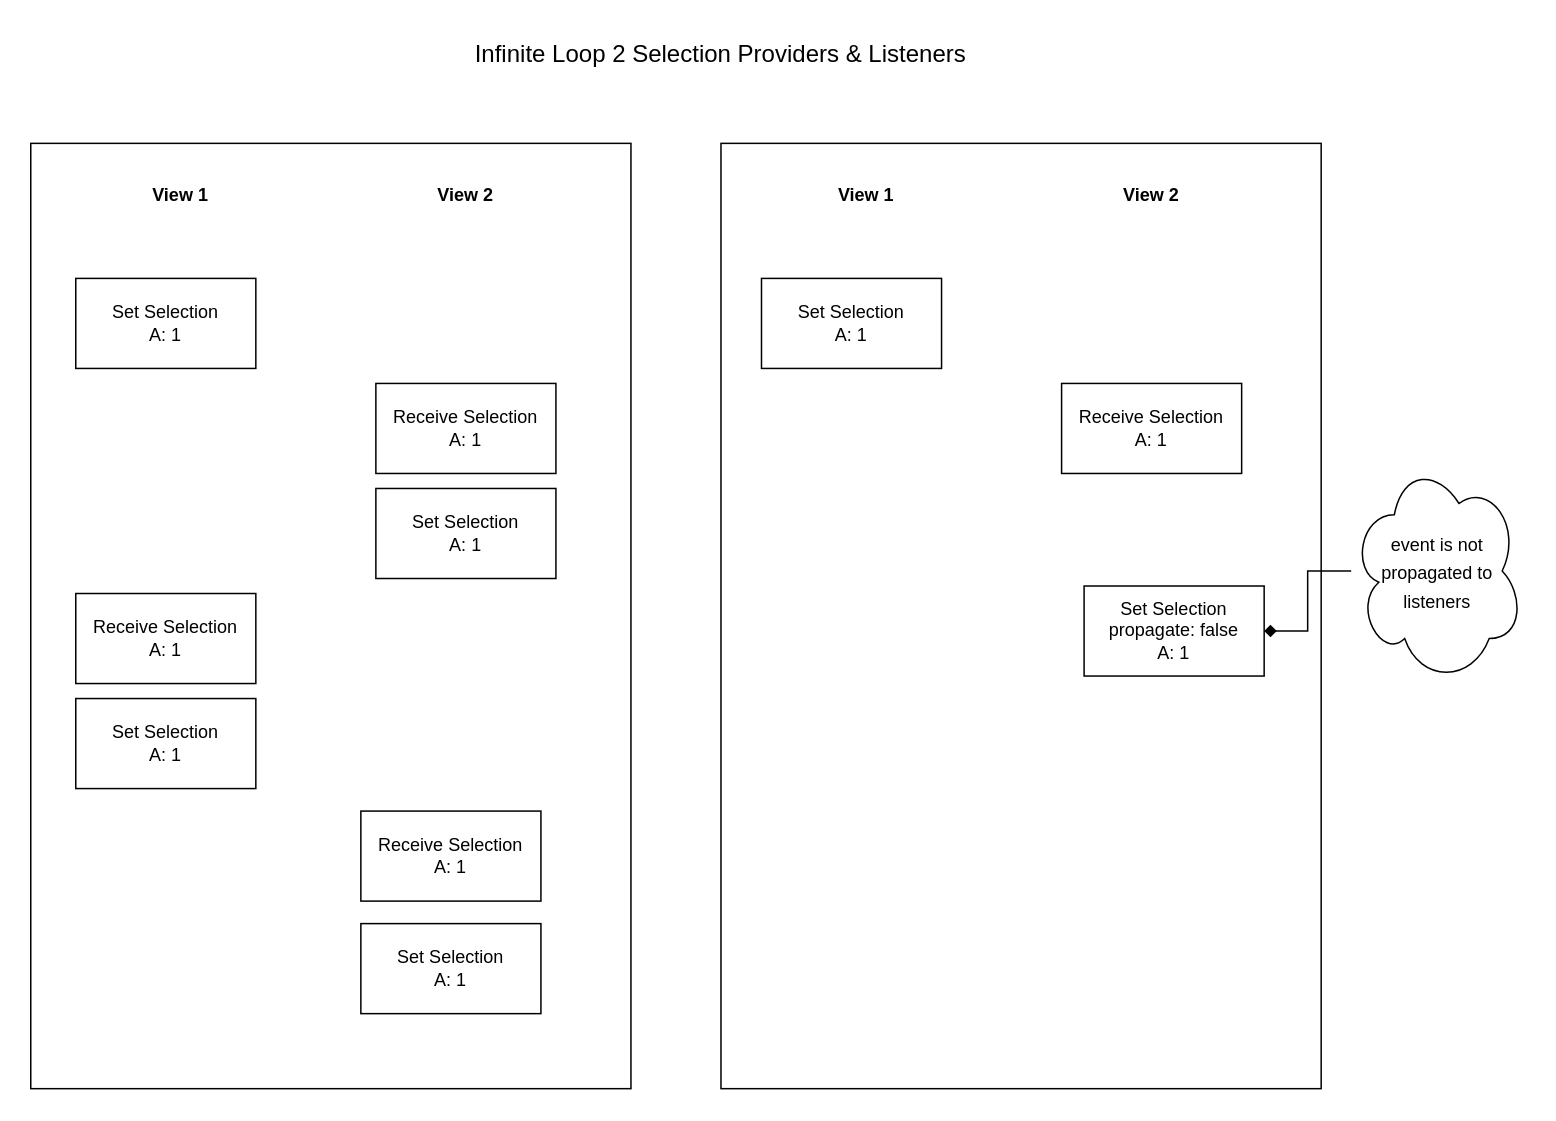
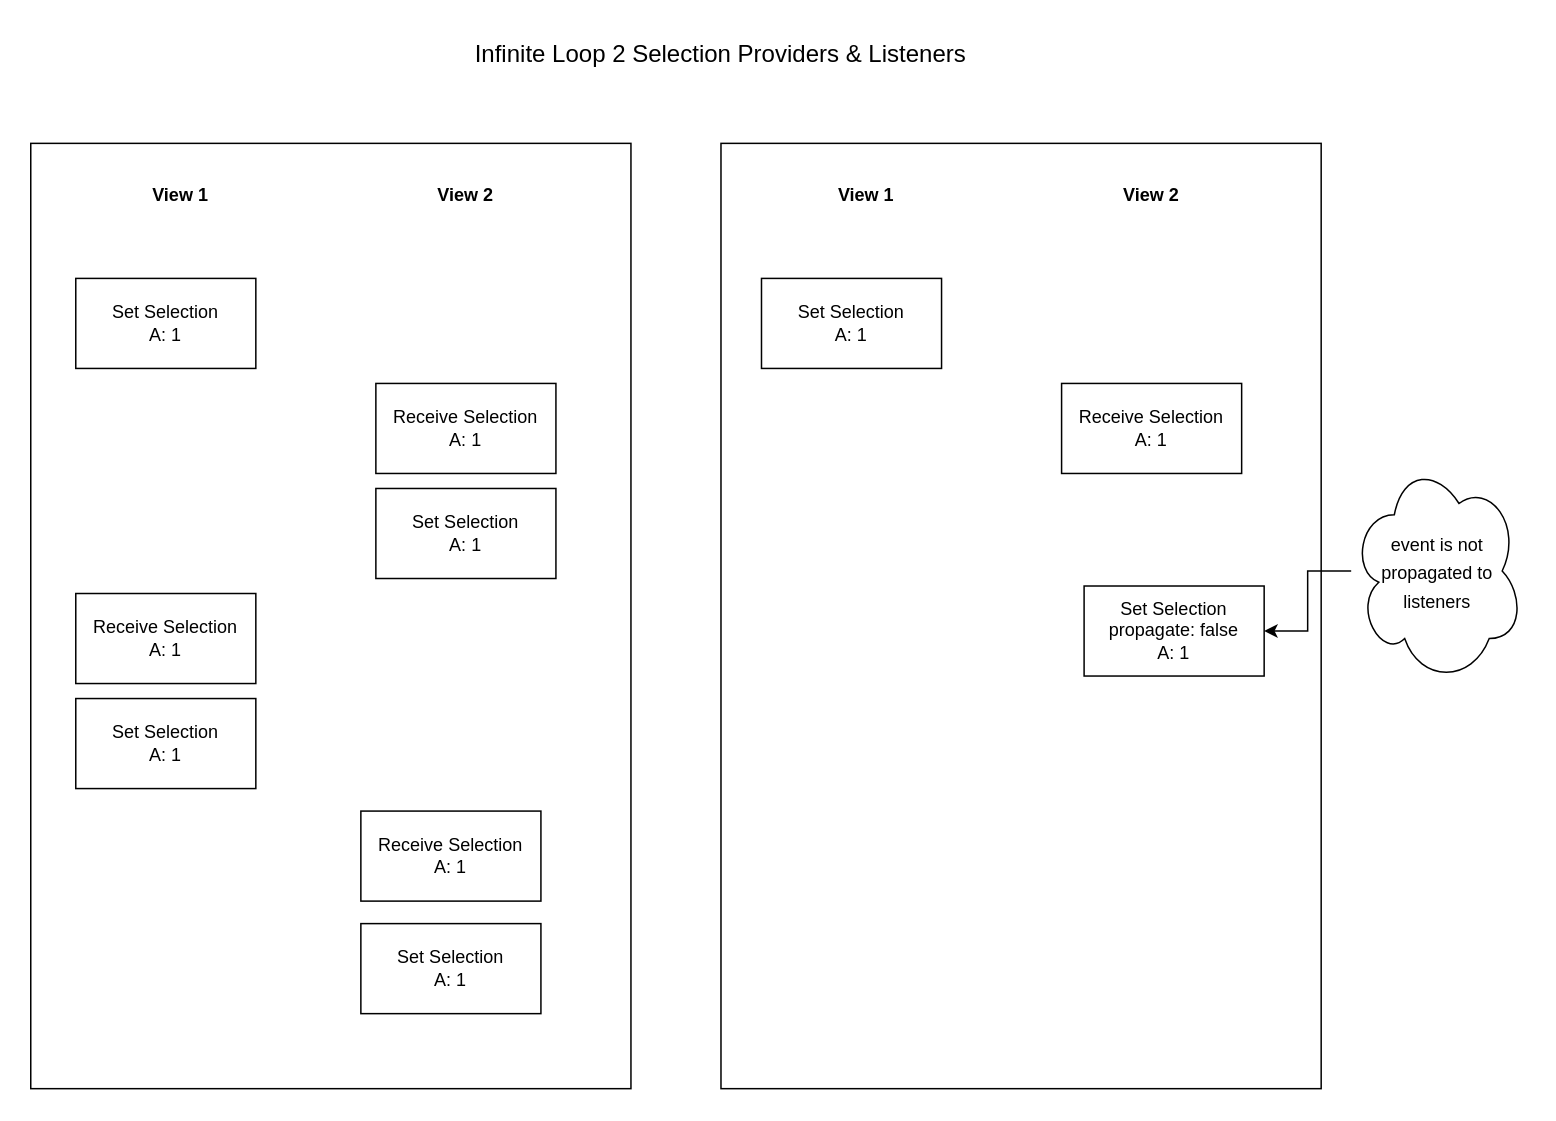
(1276, 631) -> (1275, 631)
